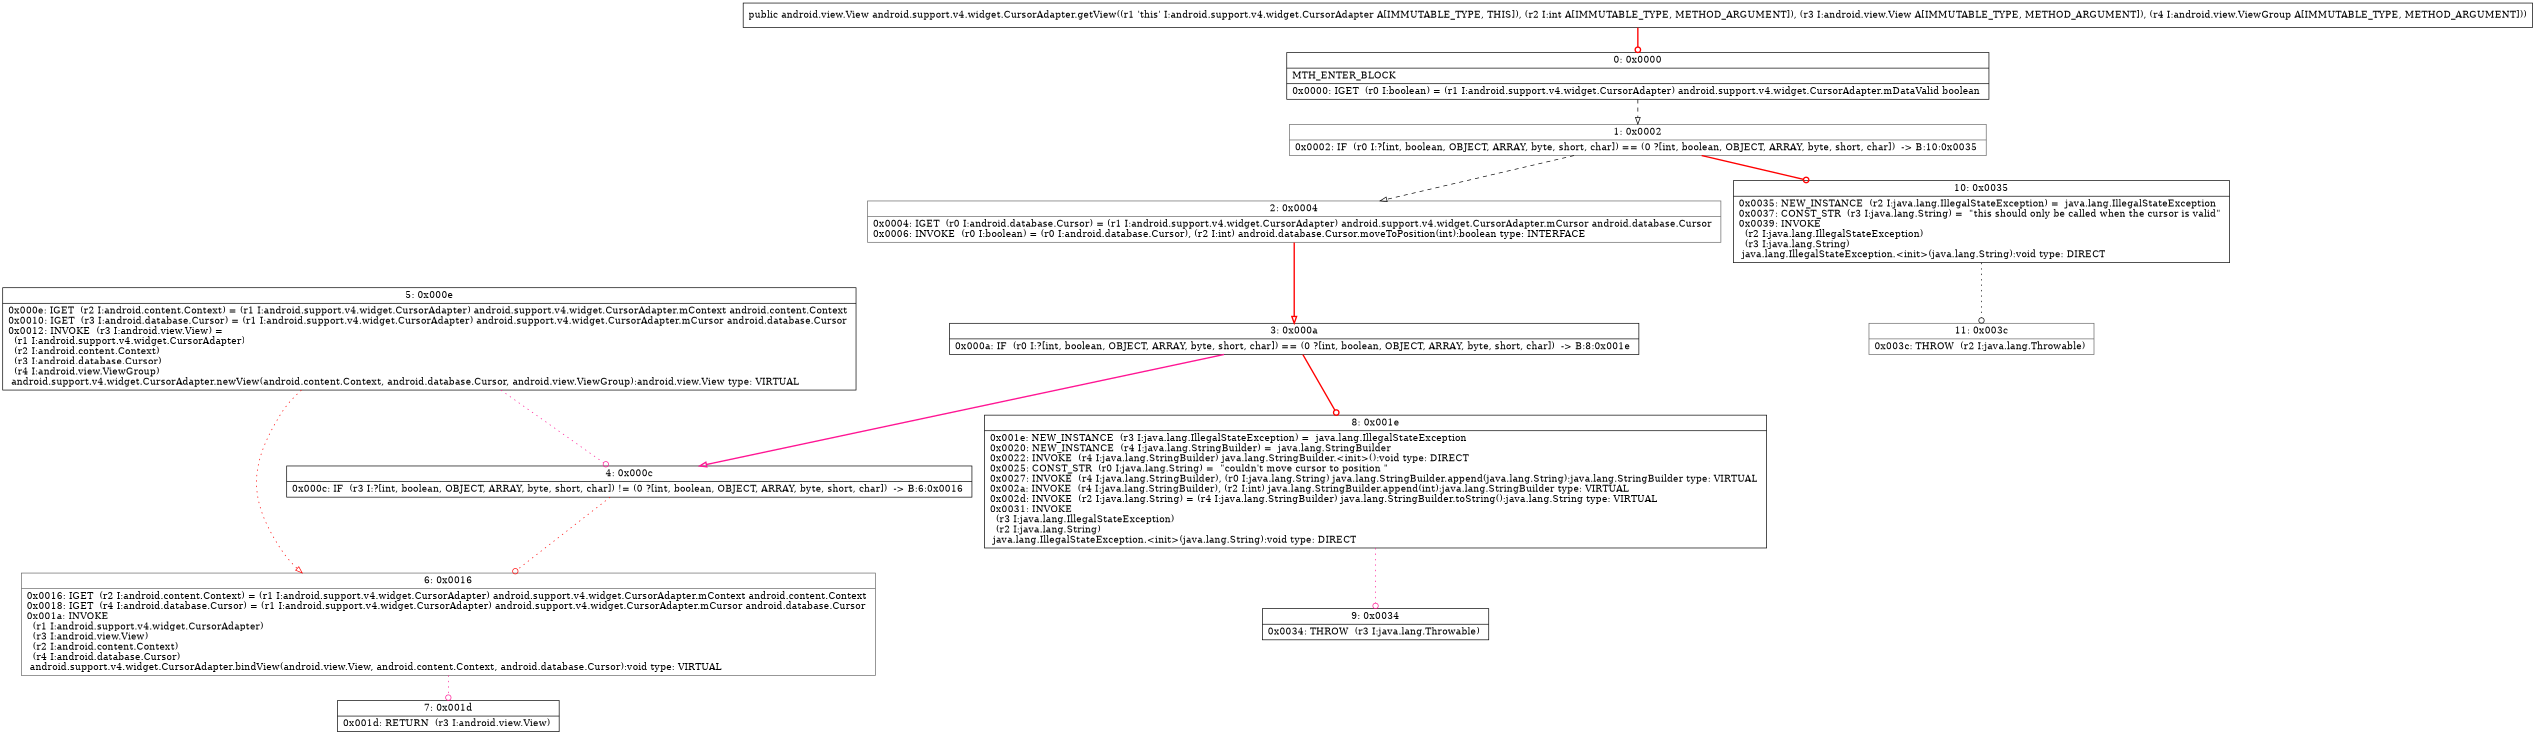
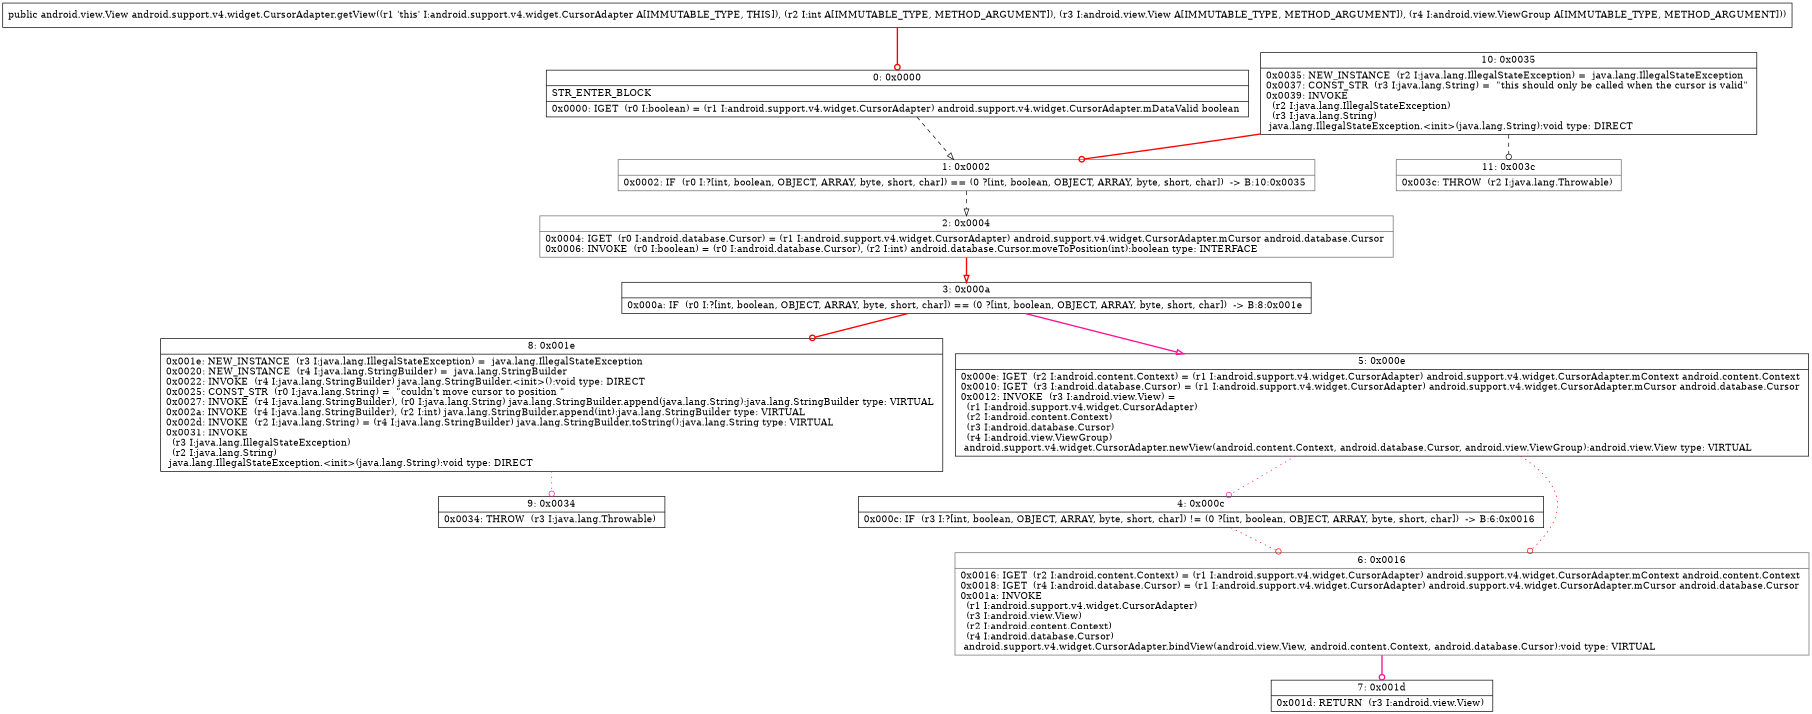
(1344, 76) -> (602, 93)
(1753, 167) -> (1173, 147)
(1981, 290) -> (1509, 144)
(965, 409) -> (1101, 333)
(257, 478) -> (1557, 499)
(448, 685) -> (1382, 665)
